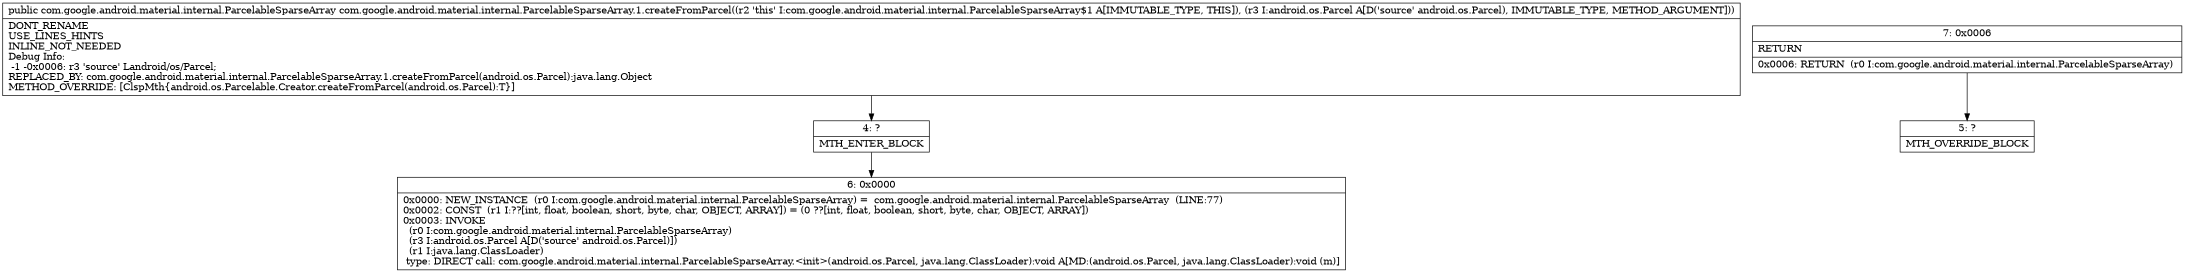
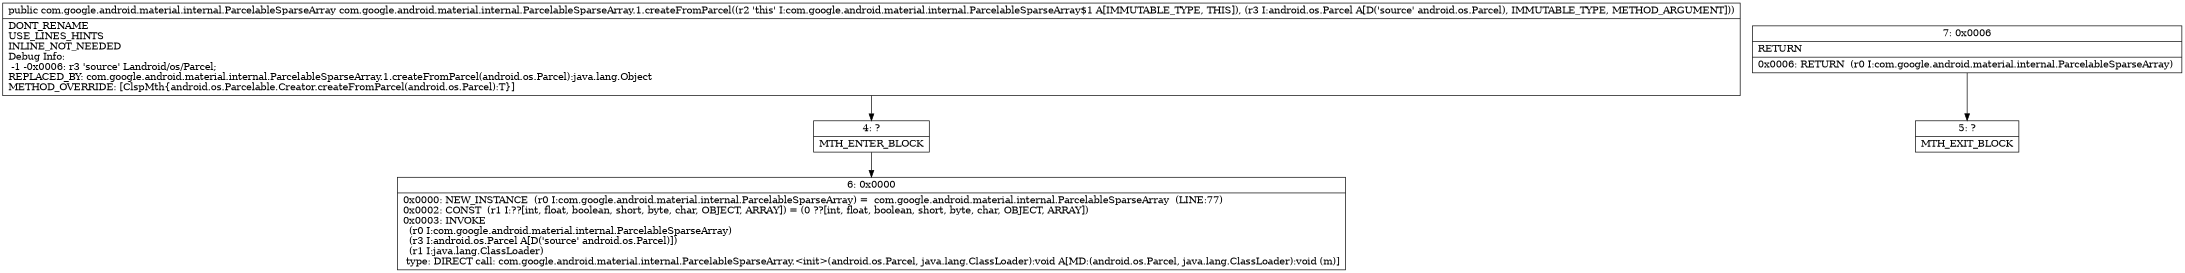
(1967, 144) -> (1967, 144)
